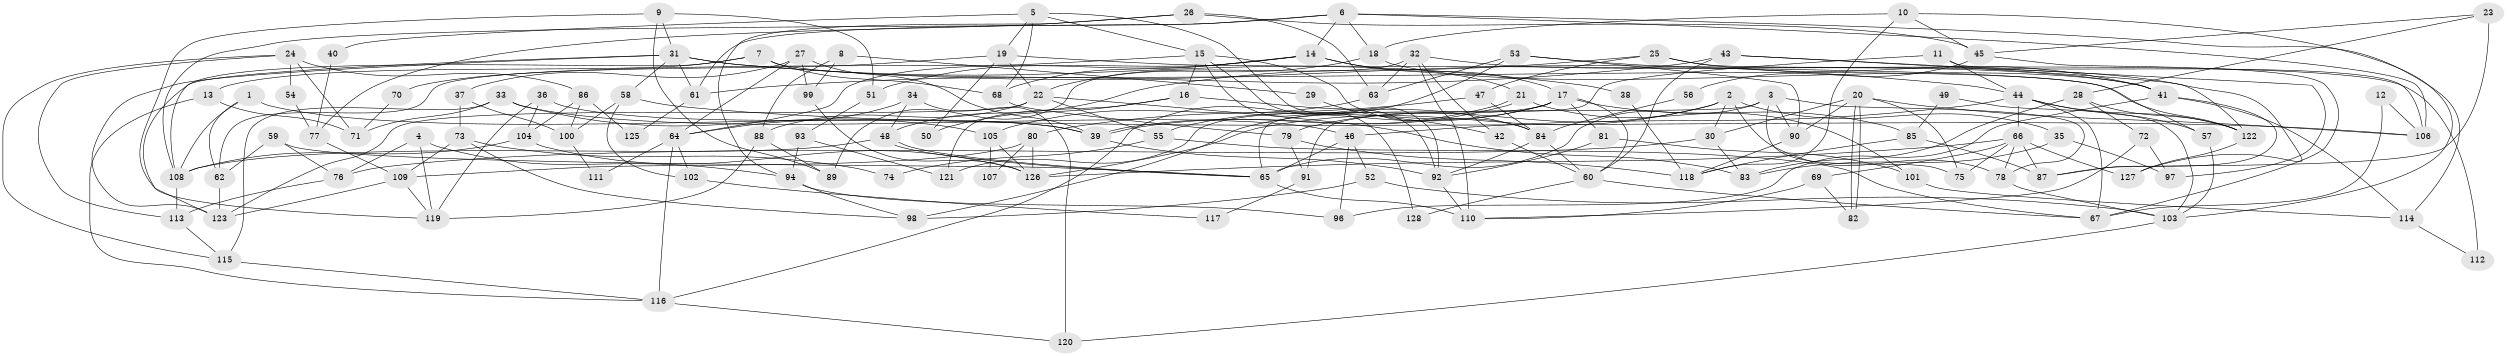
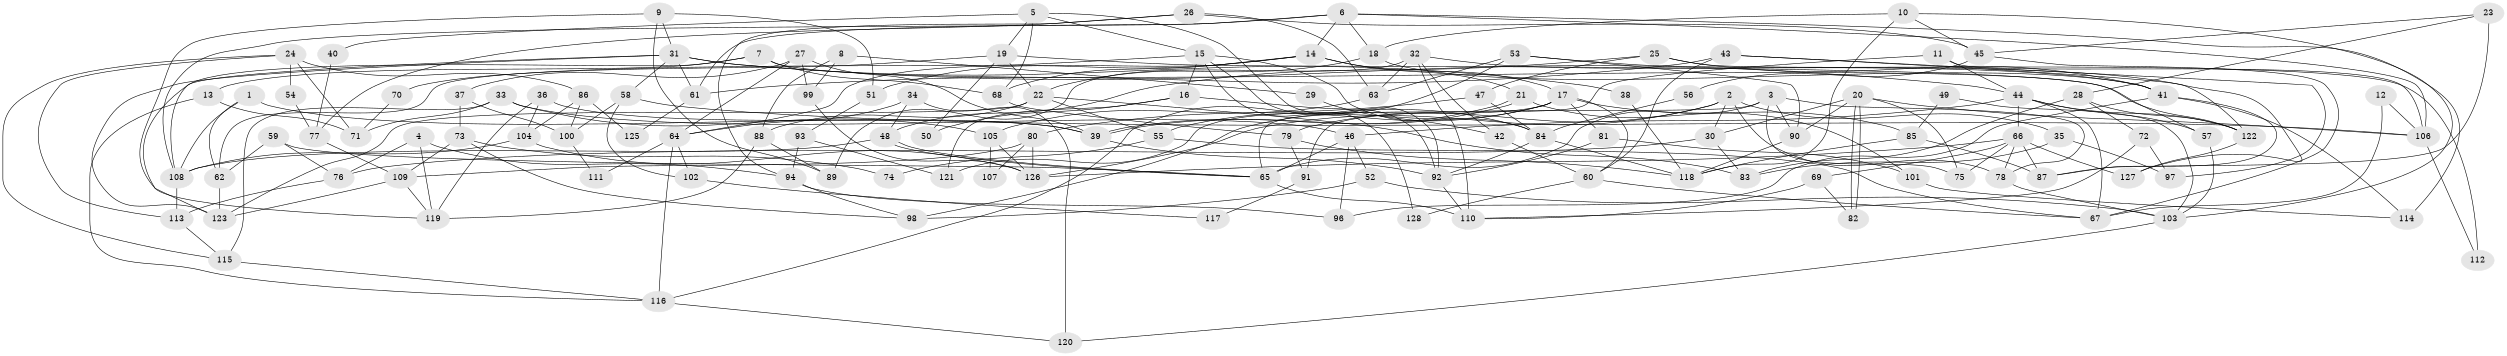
(1565, 157) -> (1640, 164)
(2442, 240) -> (2451, 199)
